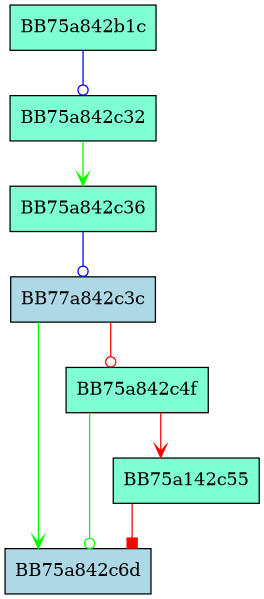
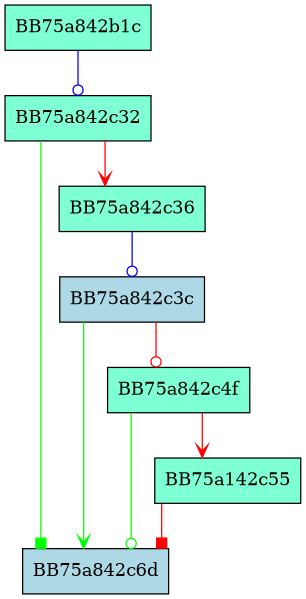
(83, 157) -> (105, 157)
(83, 299) -> (132, 299)
none -> (41, 339)
